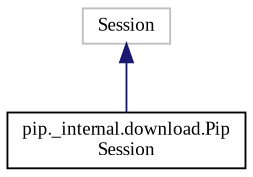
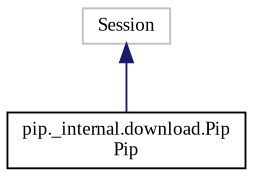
(126, 140) -> (126, 140)
